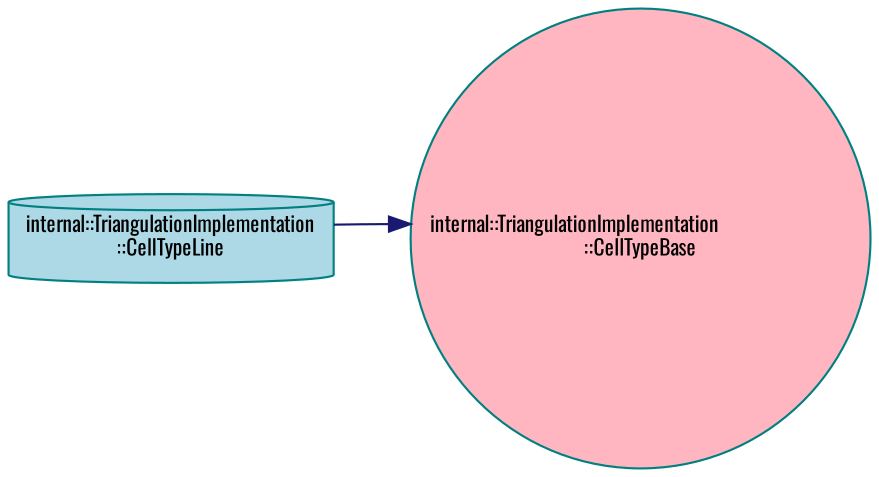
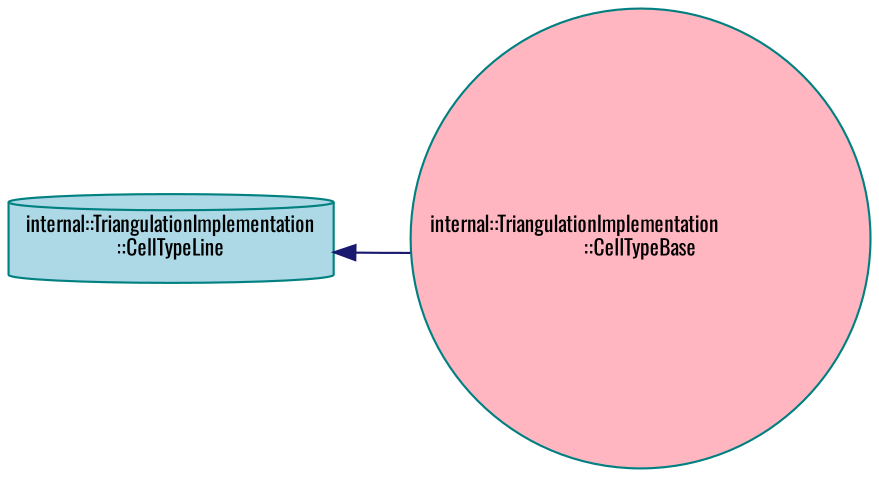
(361, 224) -> (383, 253)
